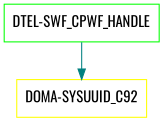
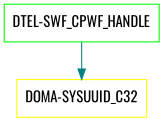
(82, 98) -> (82, 98)
